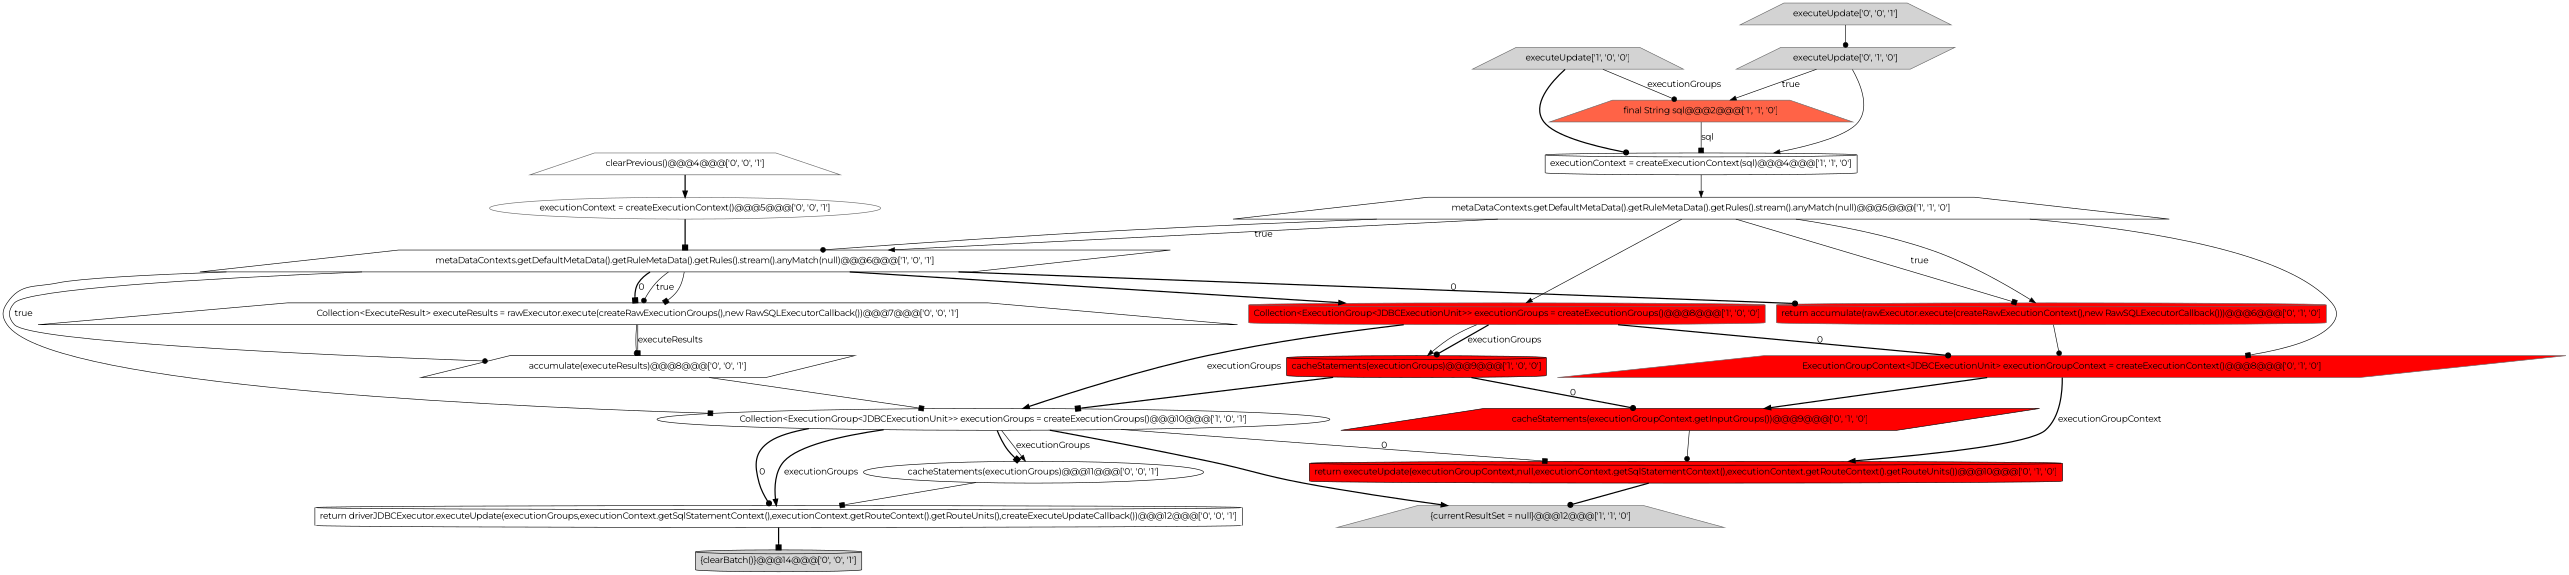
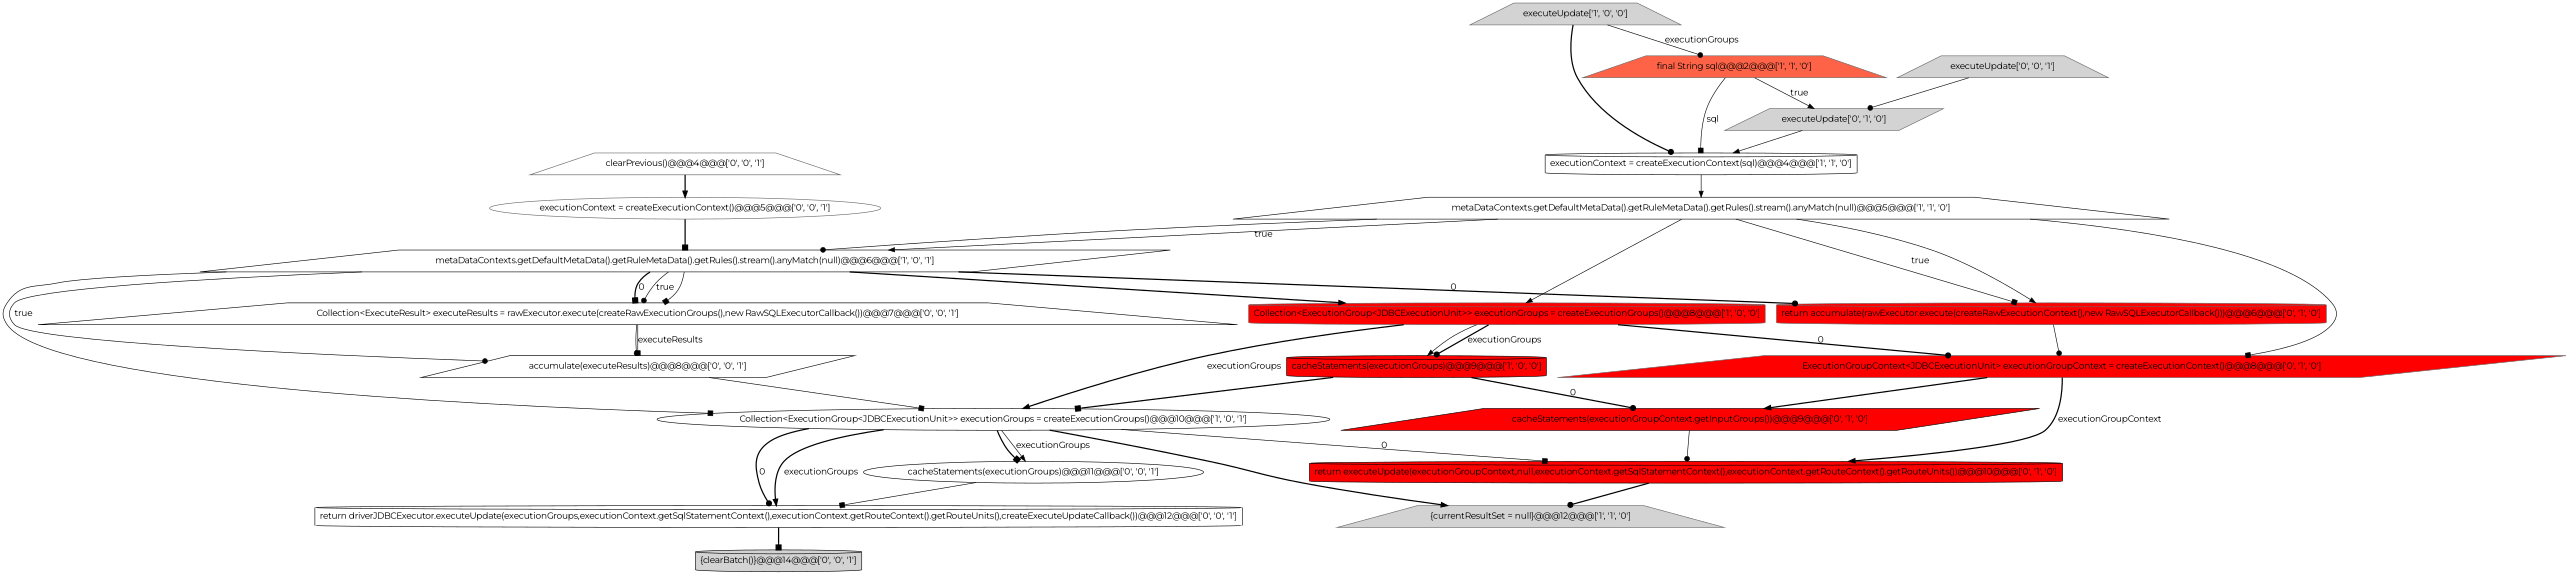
(1776, 84) -> (1782, 92)
